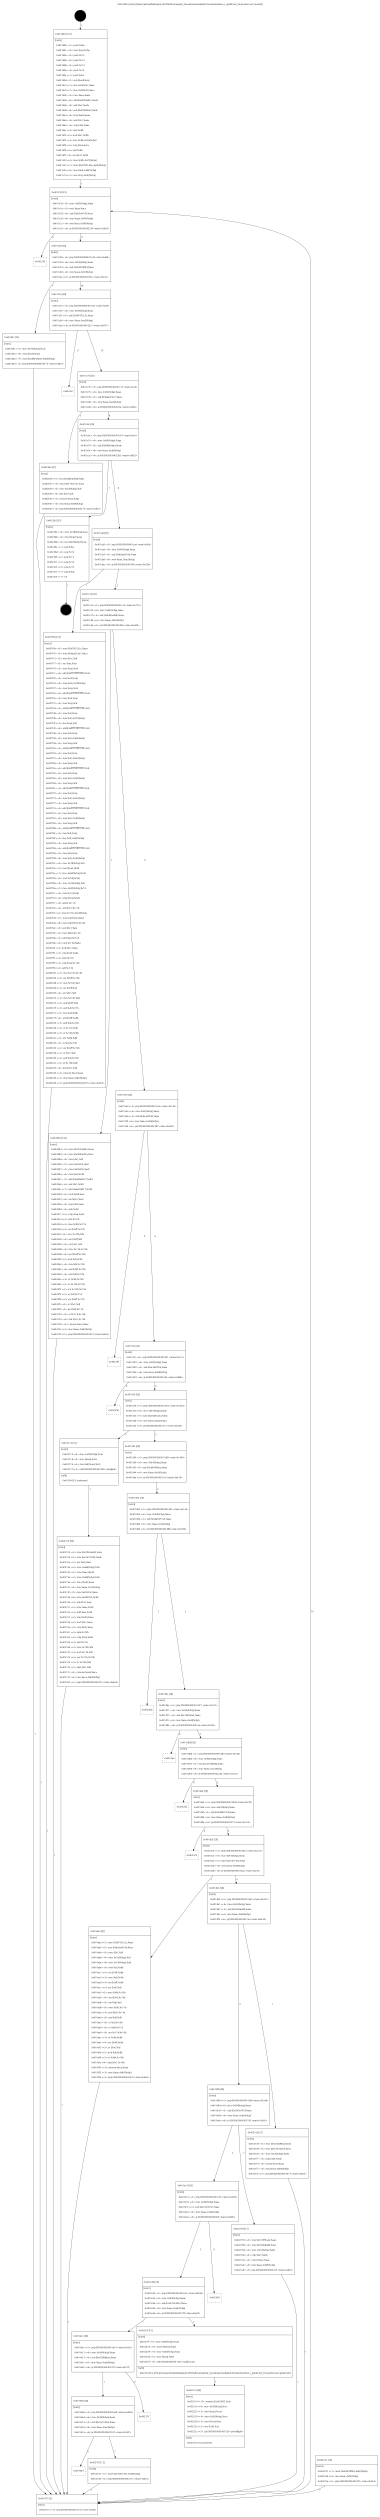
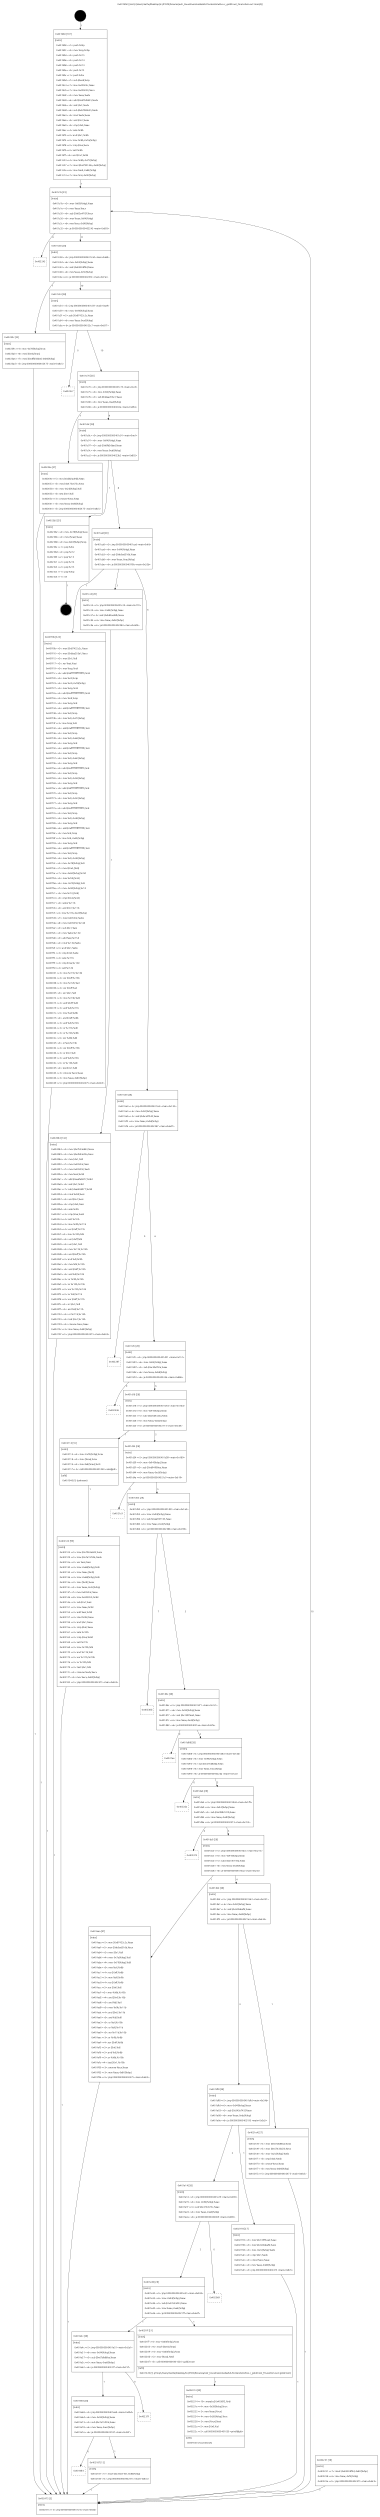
(127, 860) -> (149, 828)
none -> (118, 1514)
